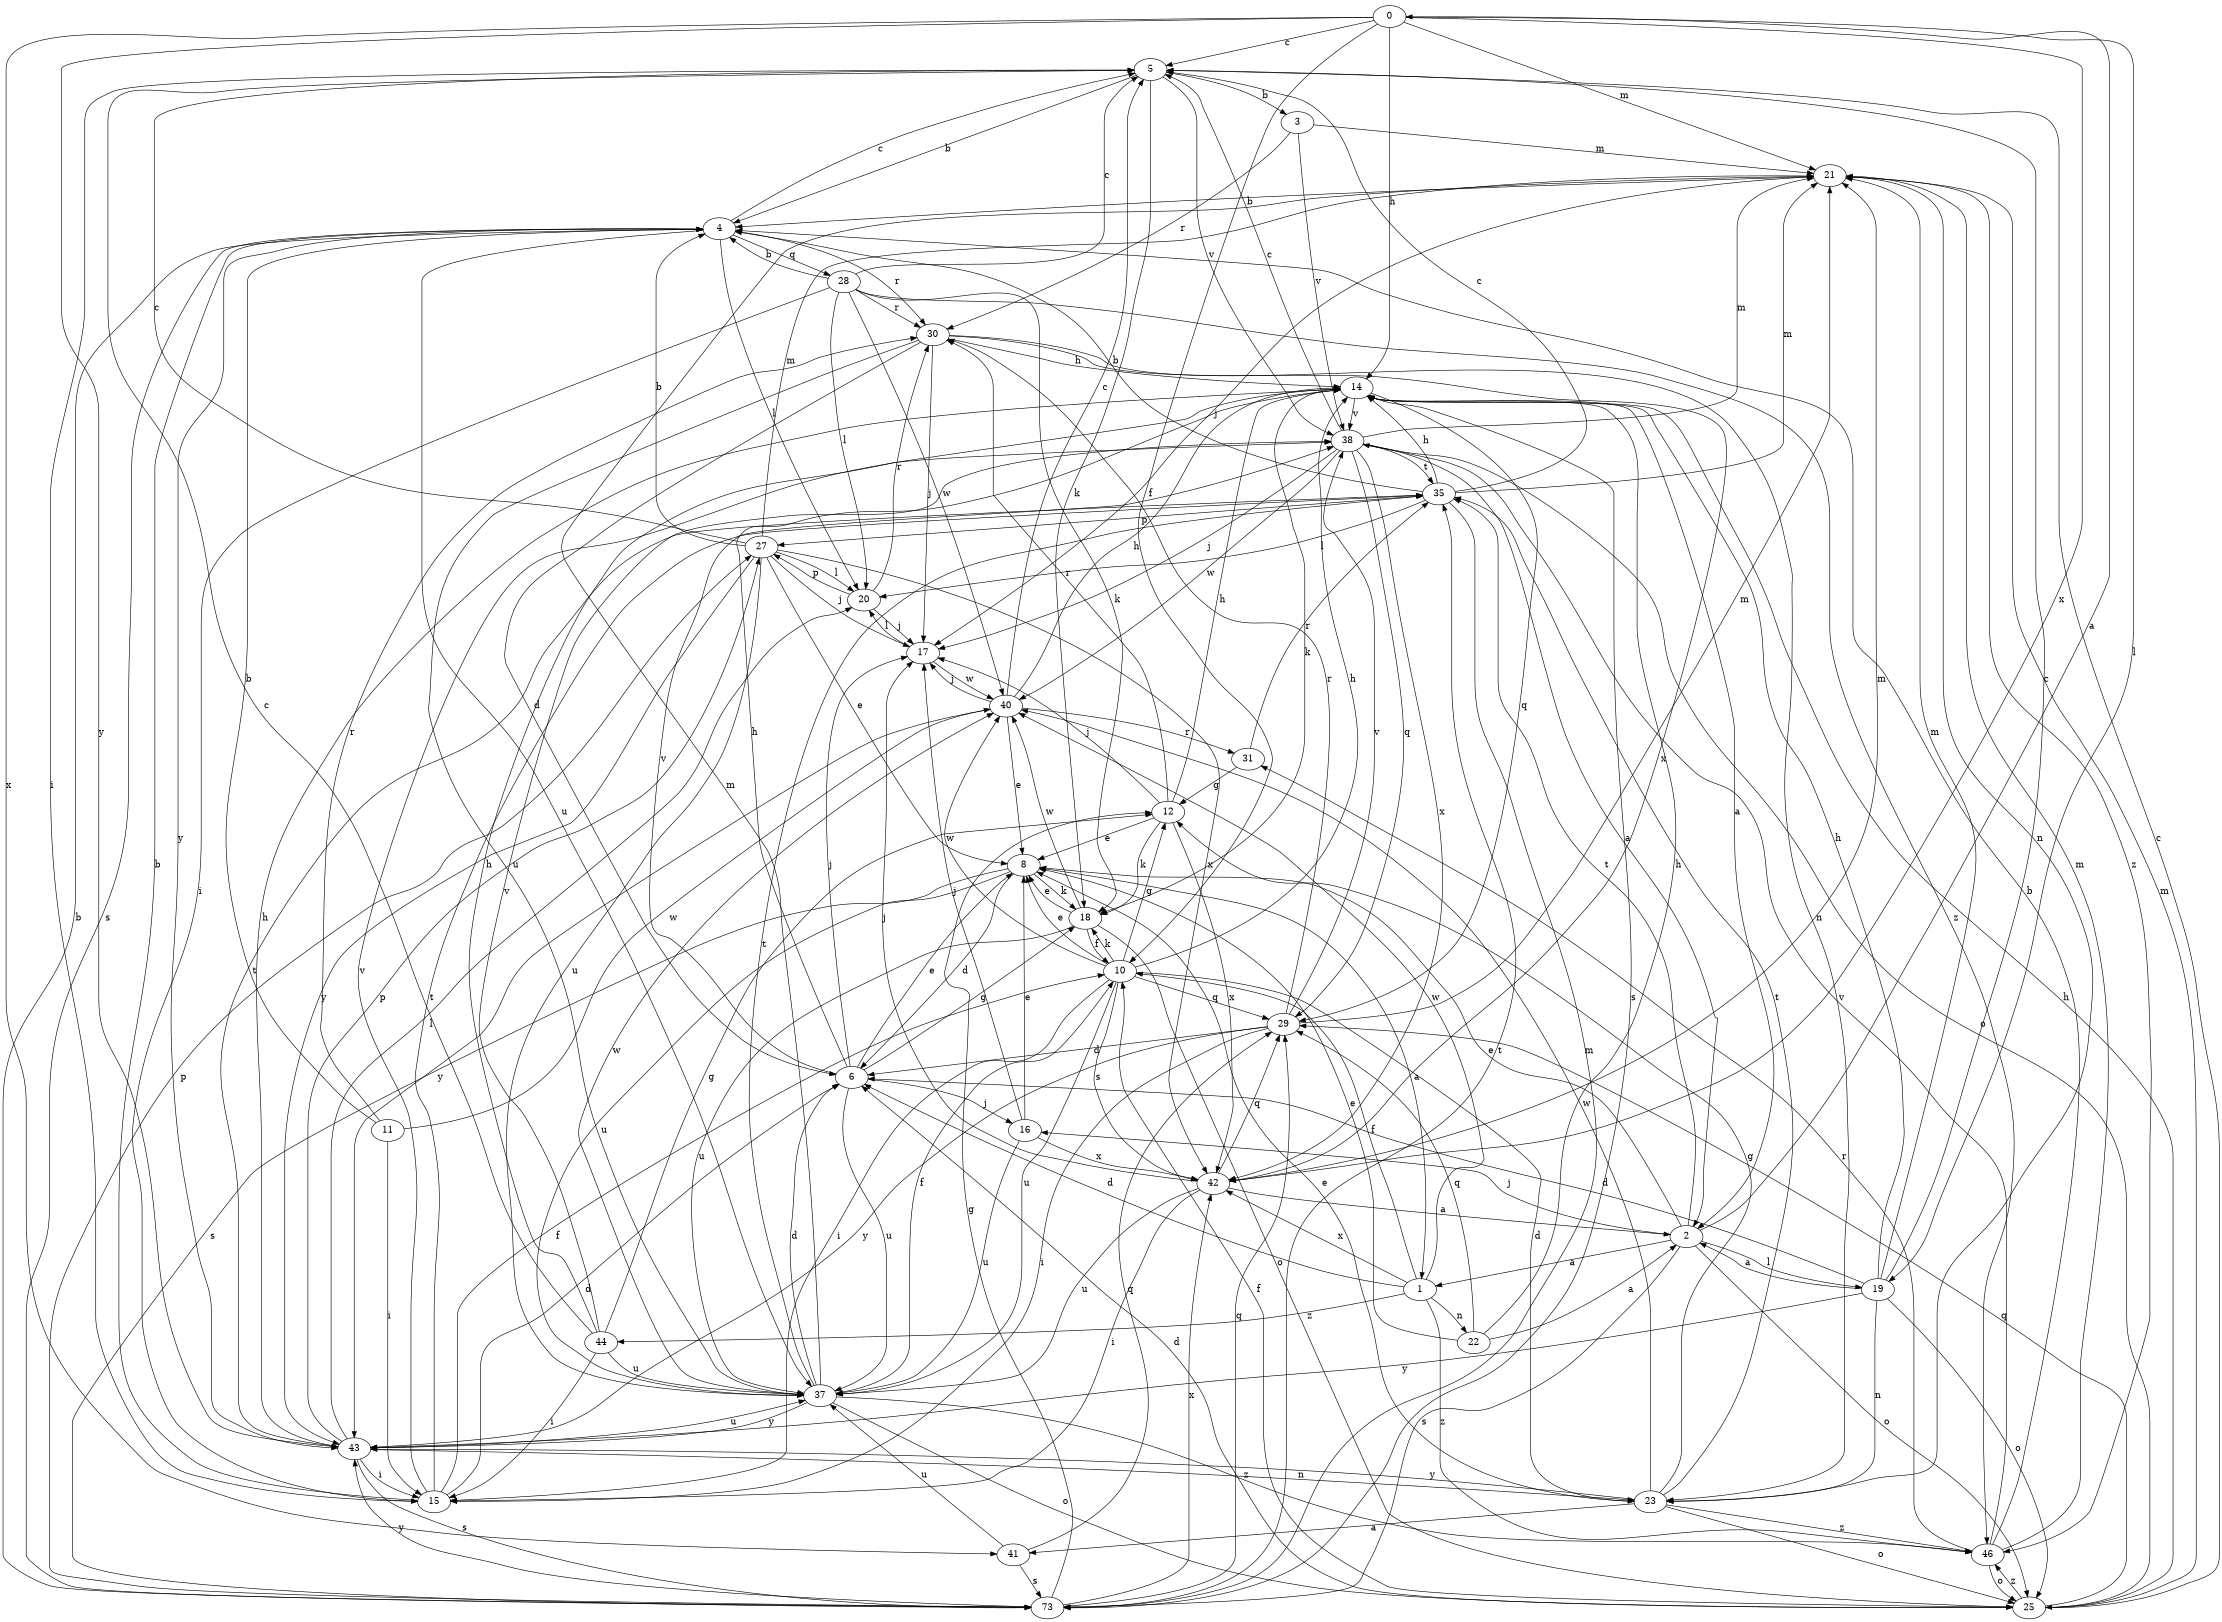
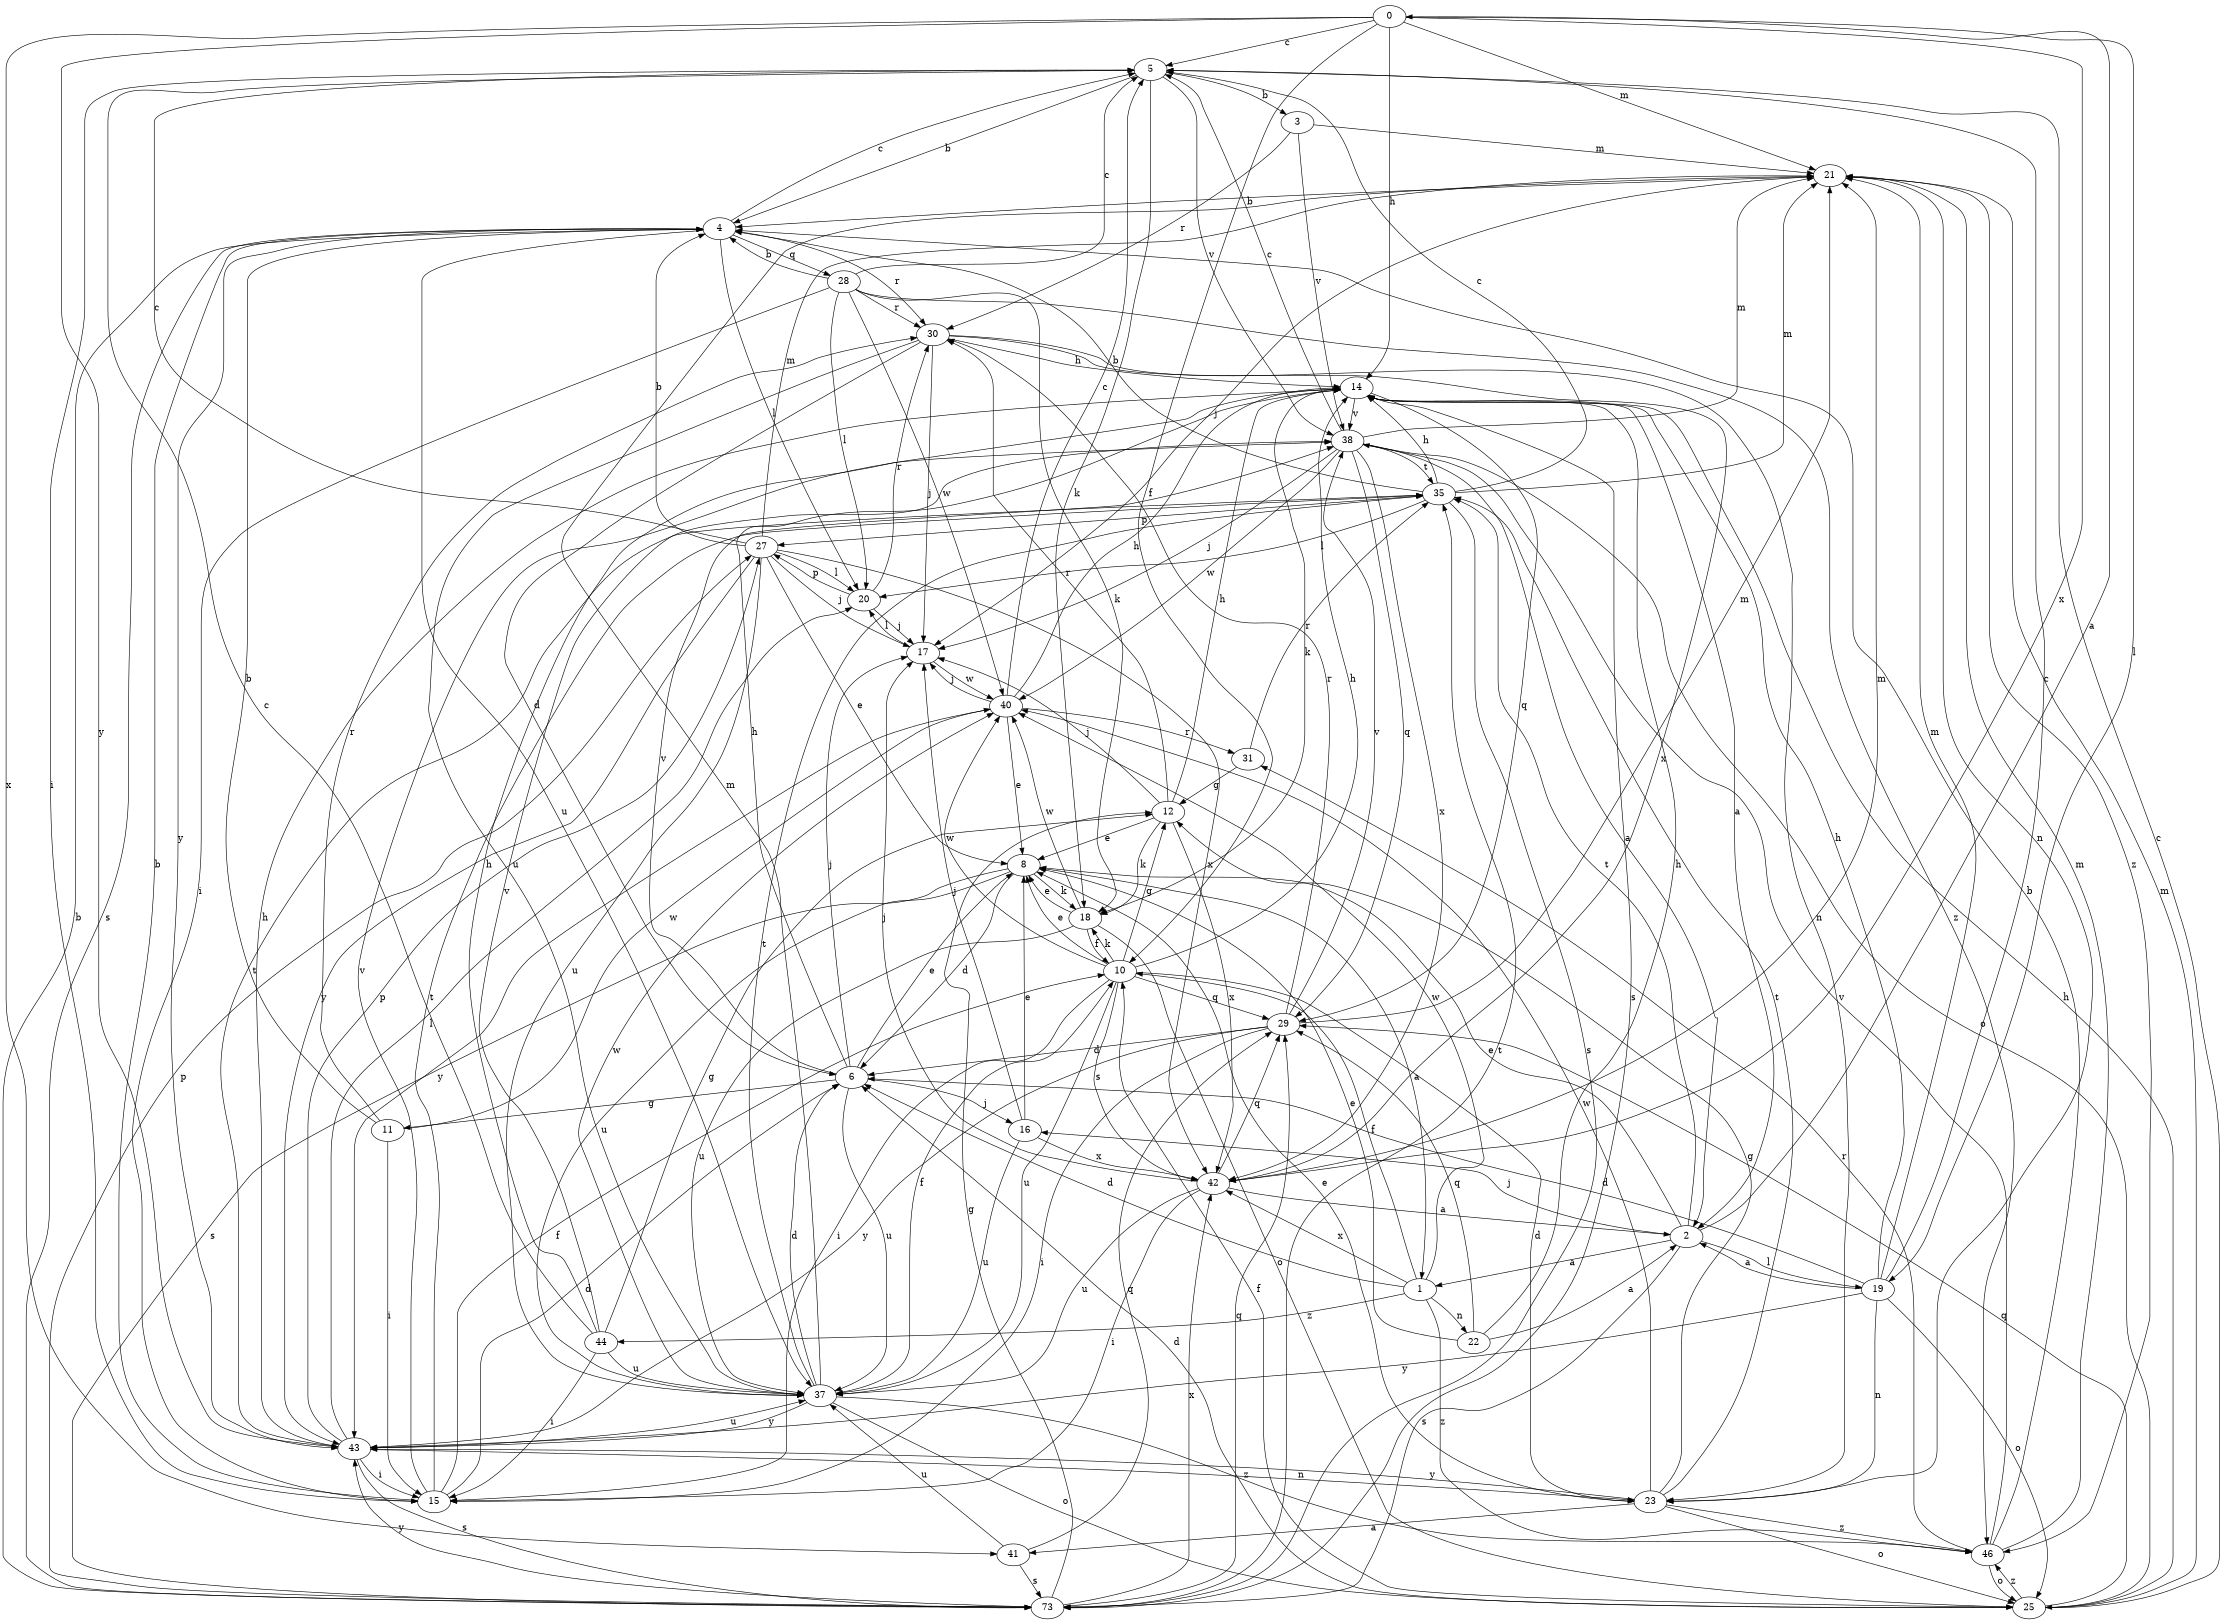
(963, 1006) -> (623, 1104)
(1589, 1051) -> (1589, 1051)
(1870, 1414) -> none
